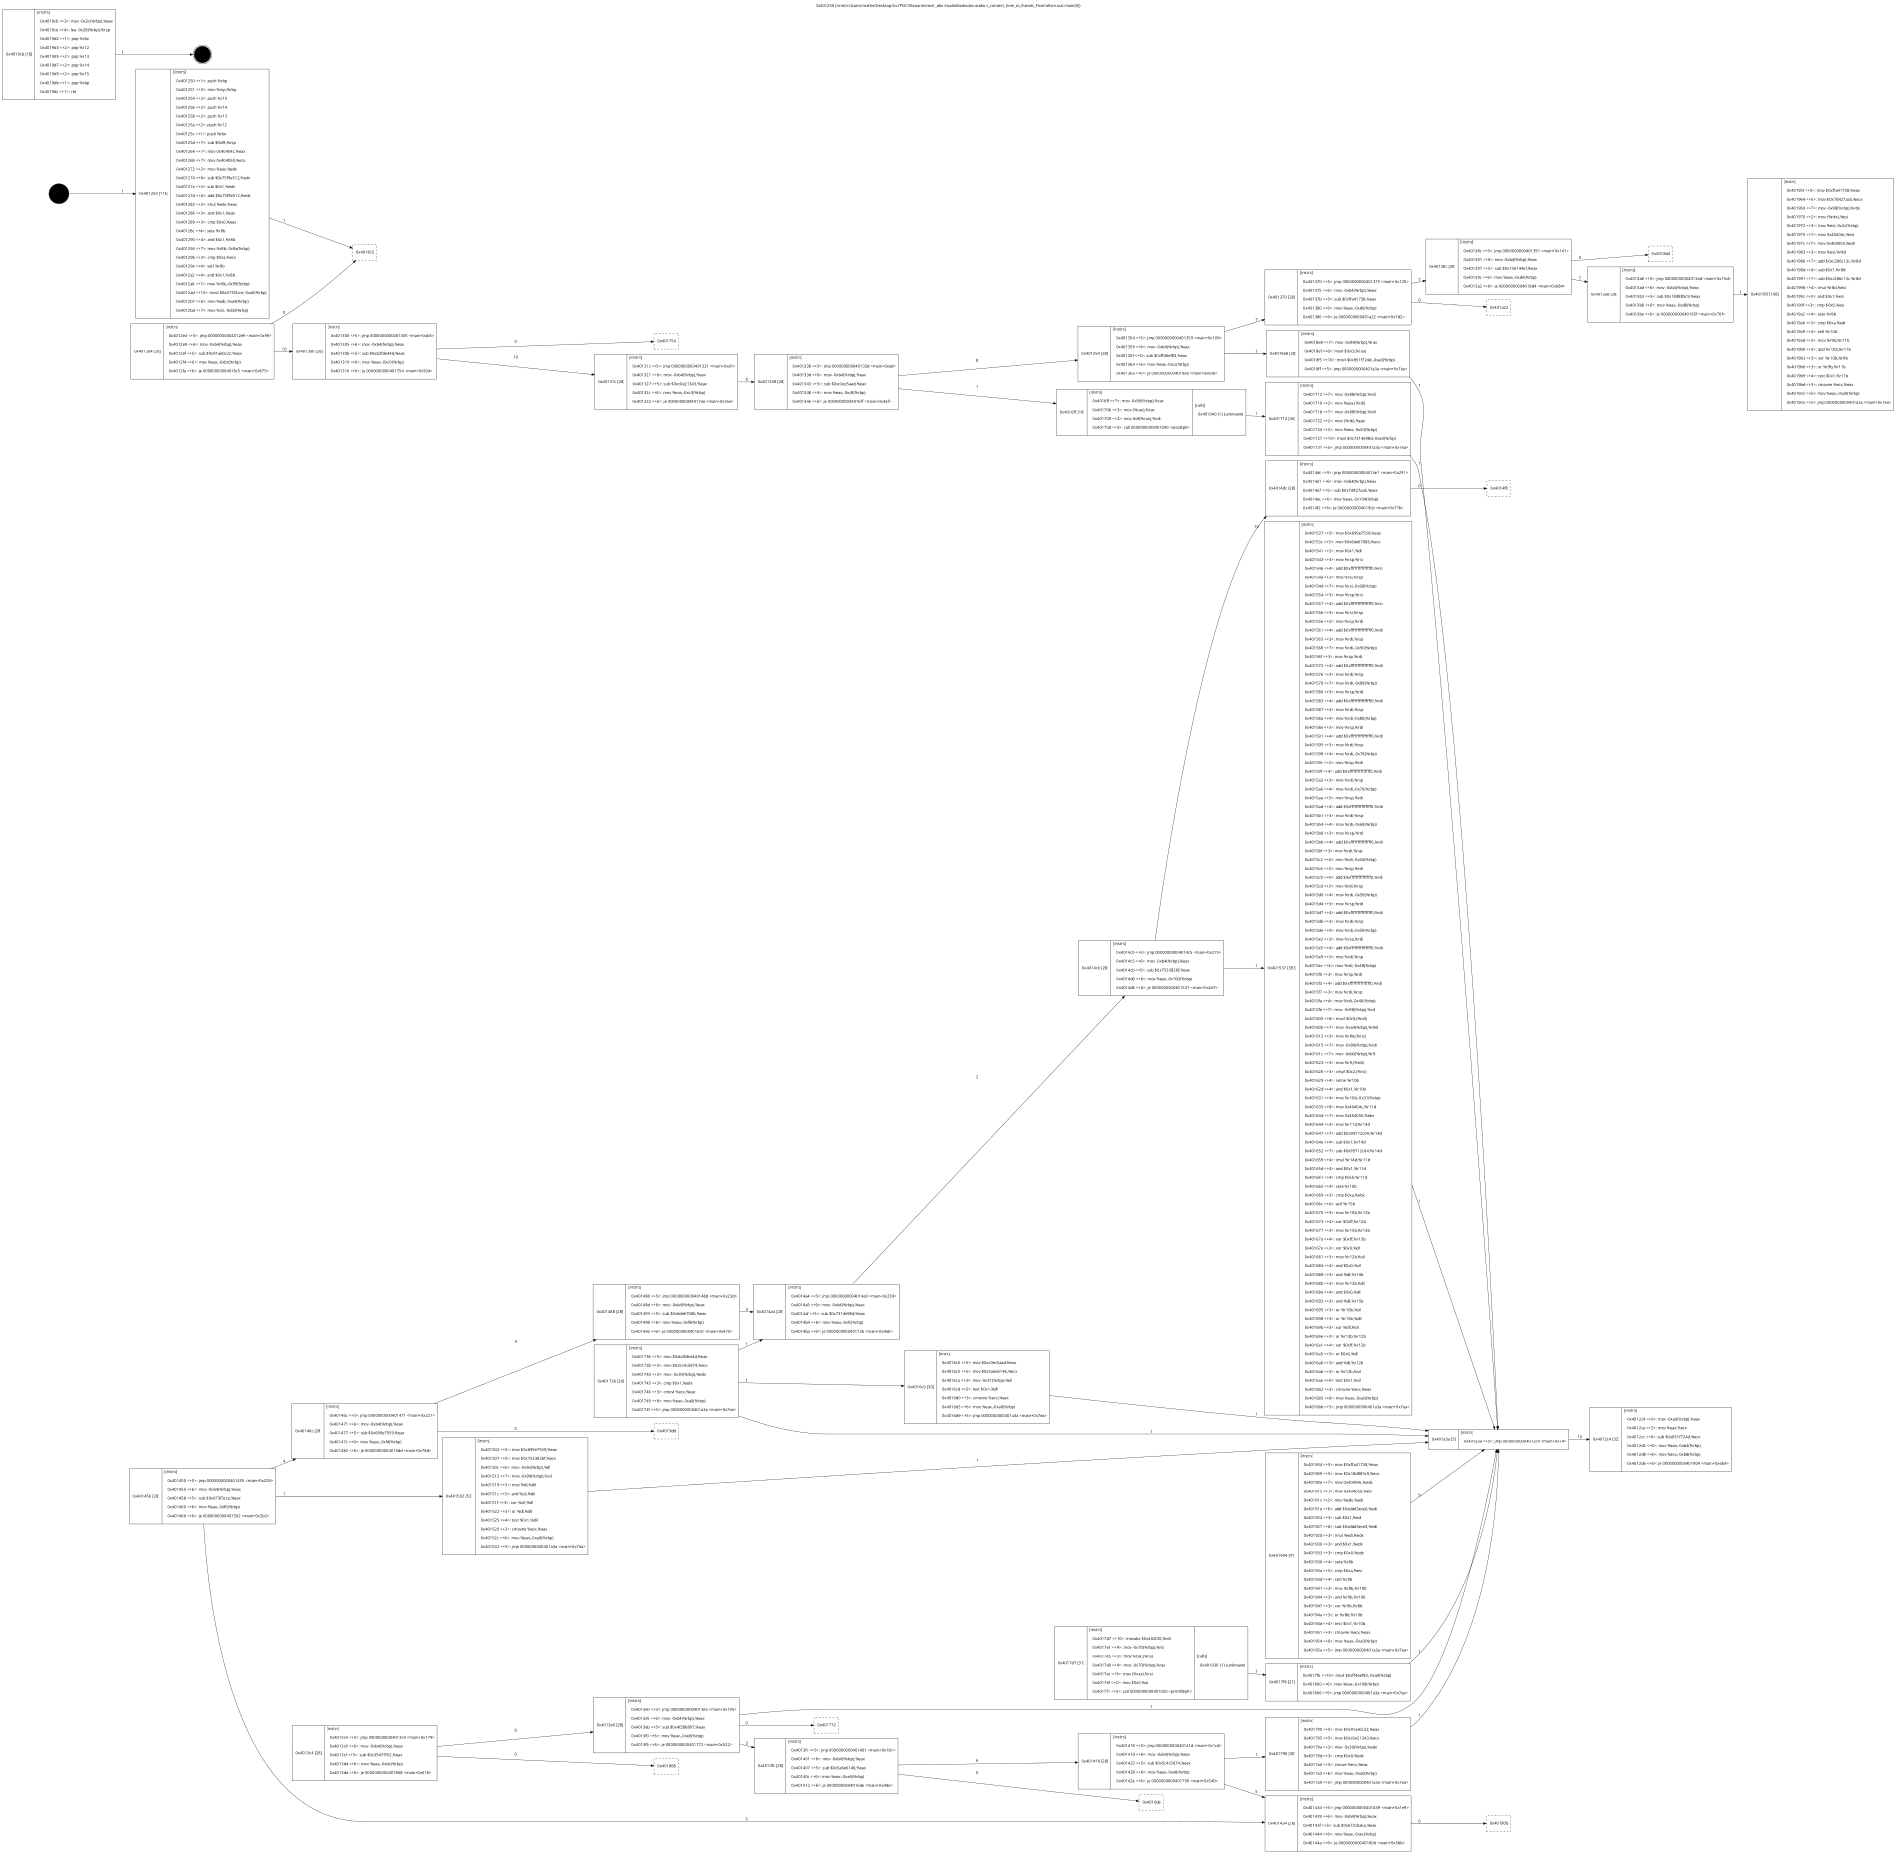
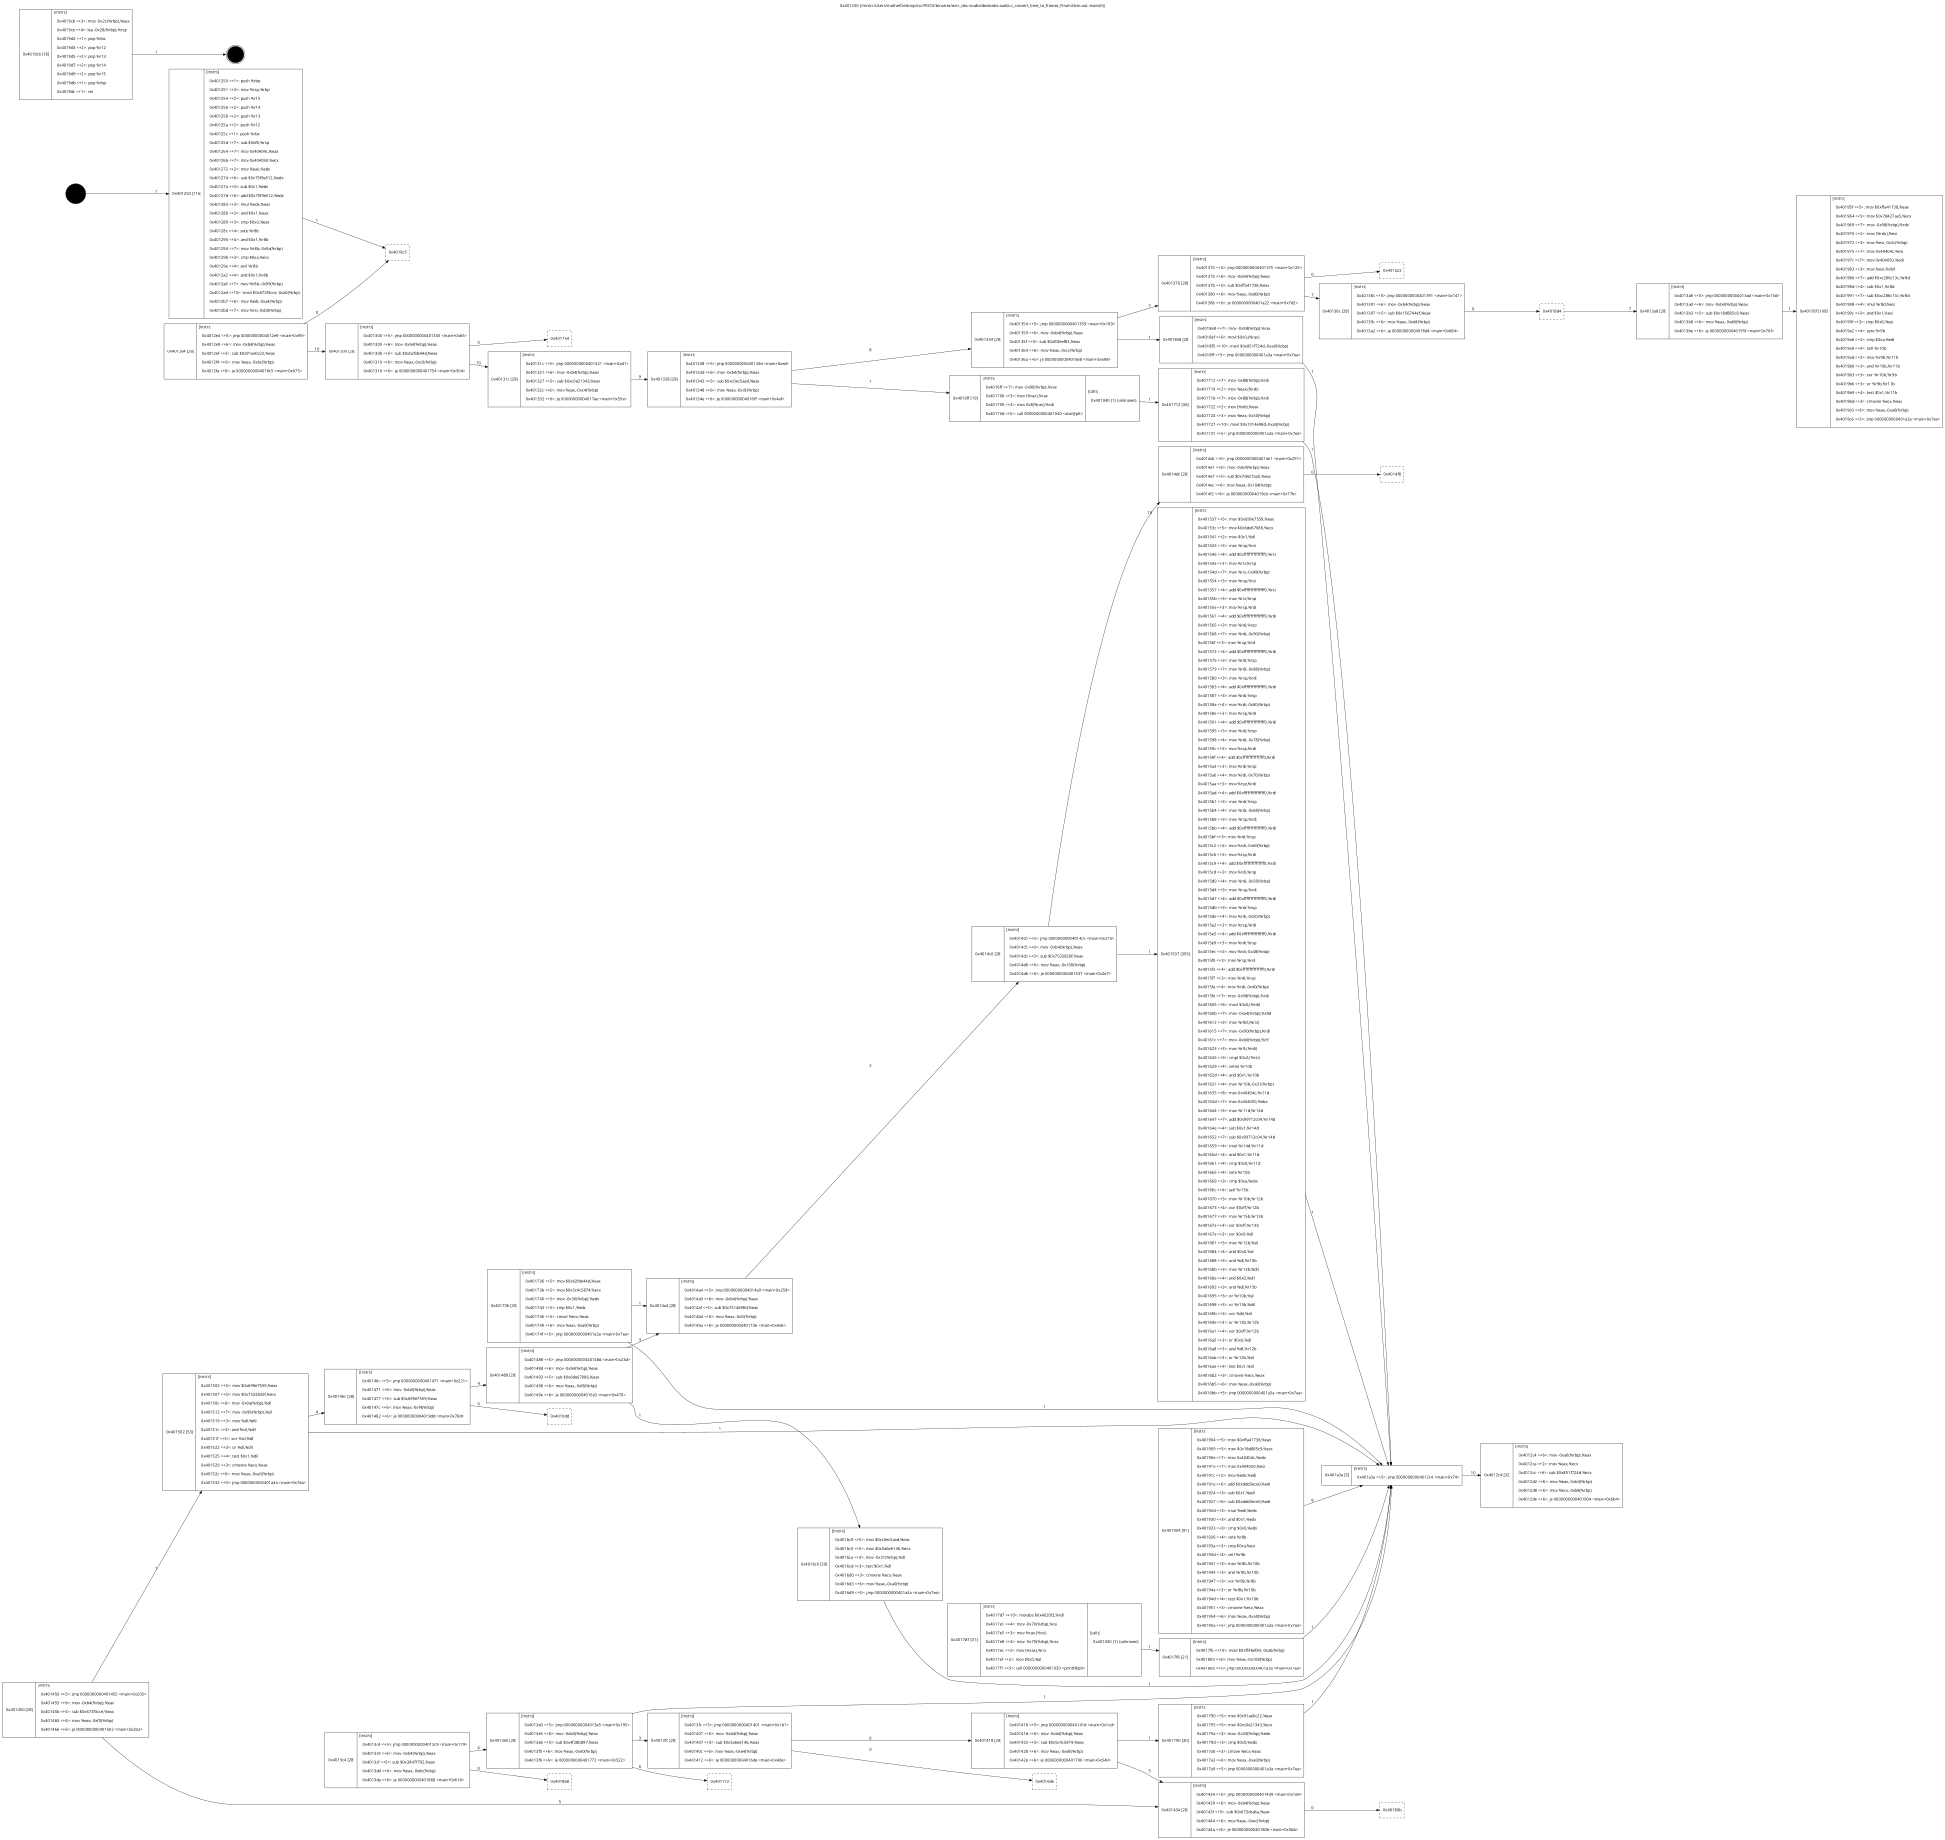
(1578, 280) -> (1599, 311)
(820, 1384) -> (767, 1421)
(282, 1464) -> (315, 1415)
